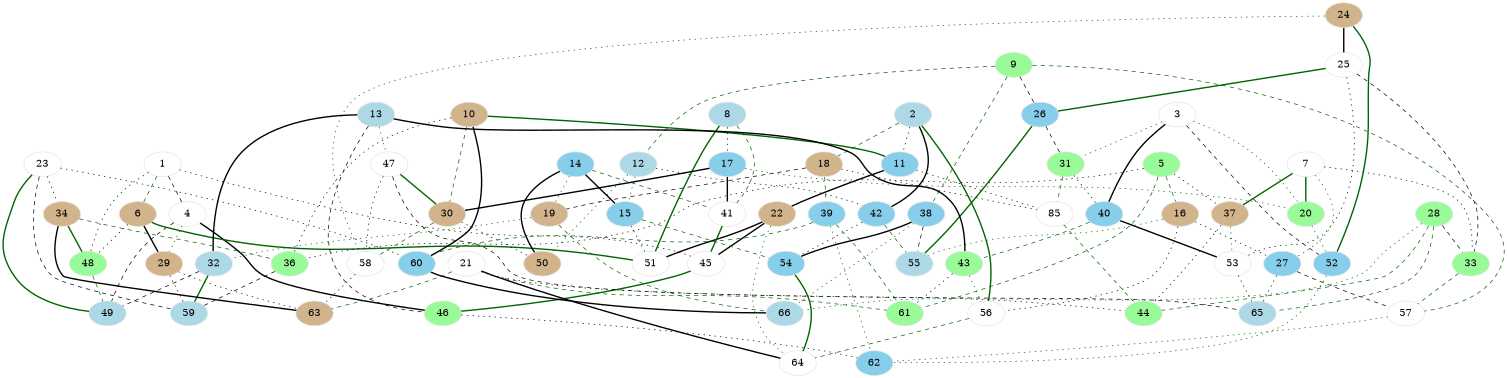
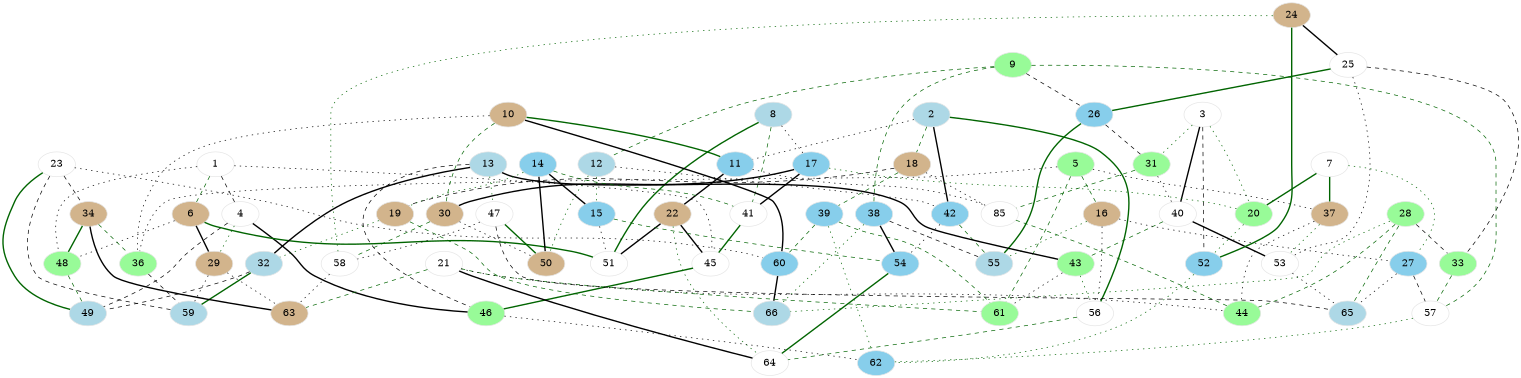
(1419, 184) -> none
(52, 189) -> (73, 189)
(418, 189) -> (515, 234)
(1104, 214) -> (1178, 214)
